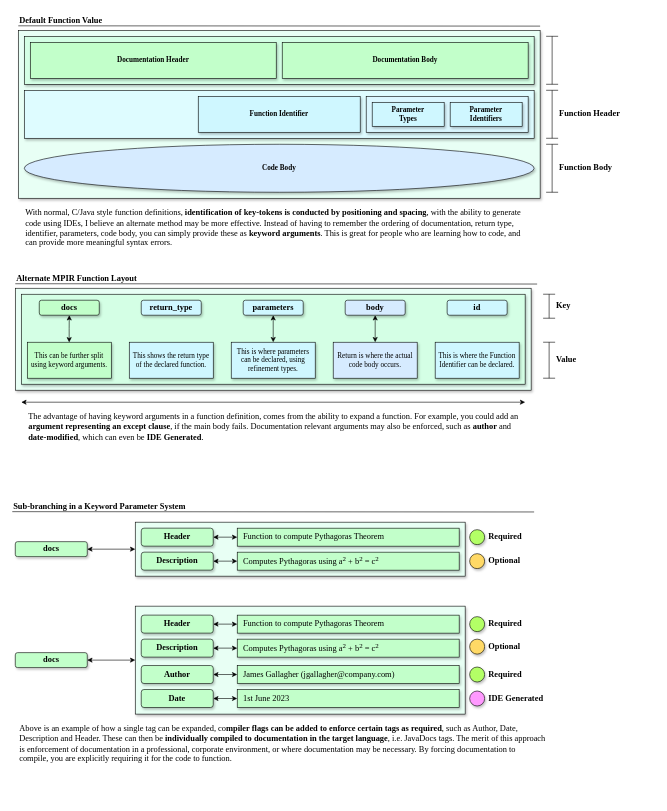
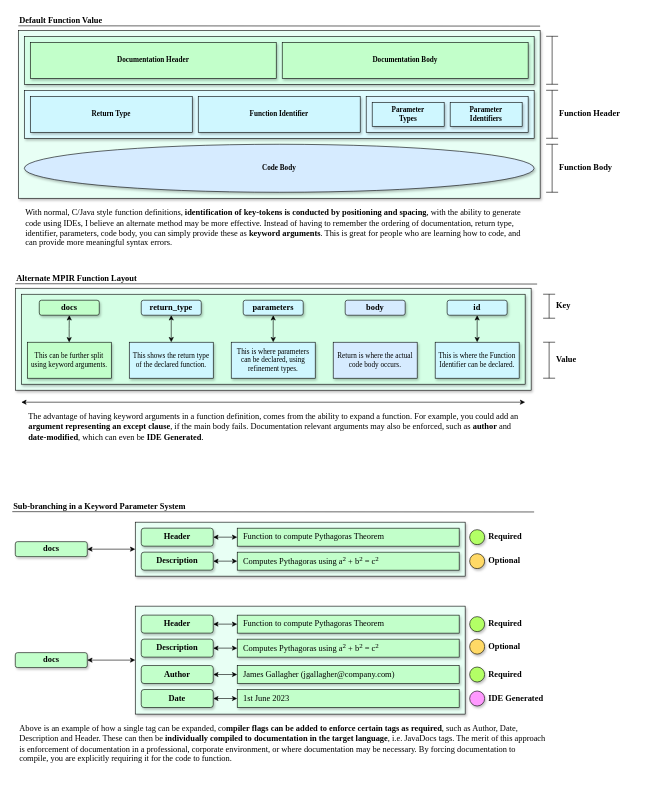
none -> (111, 114)
none -> (171, 337)
(375, 337) -> none
none -> (477, 337)
